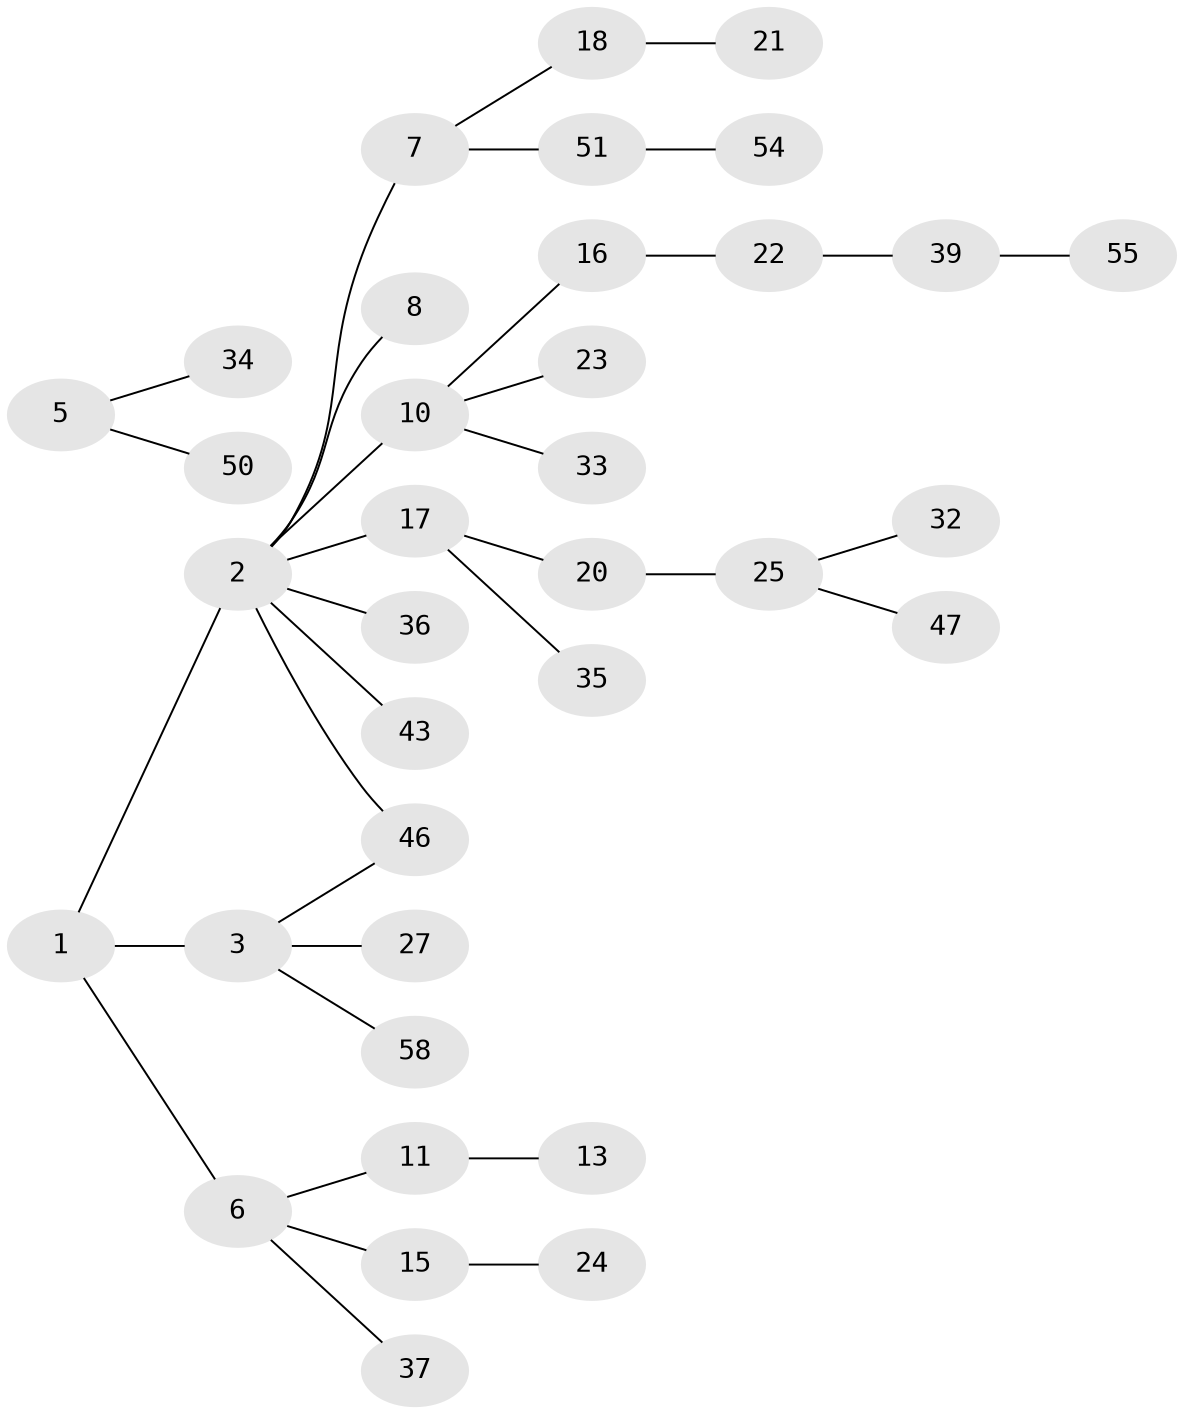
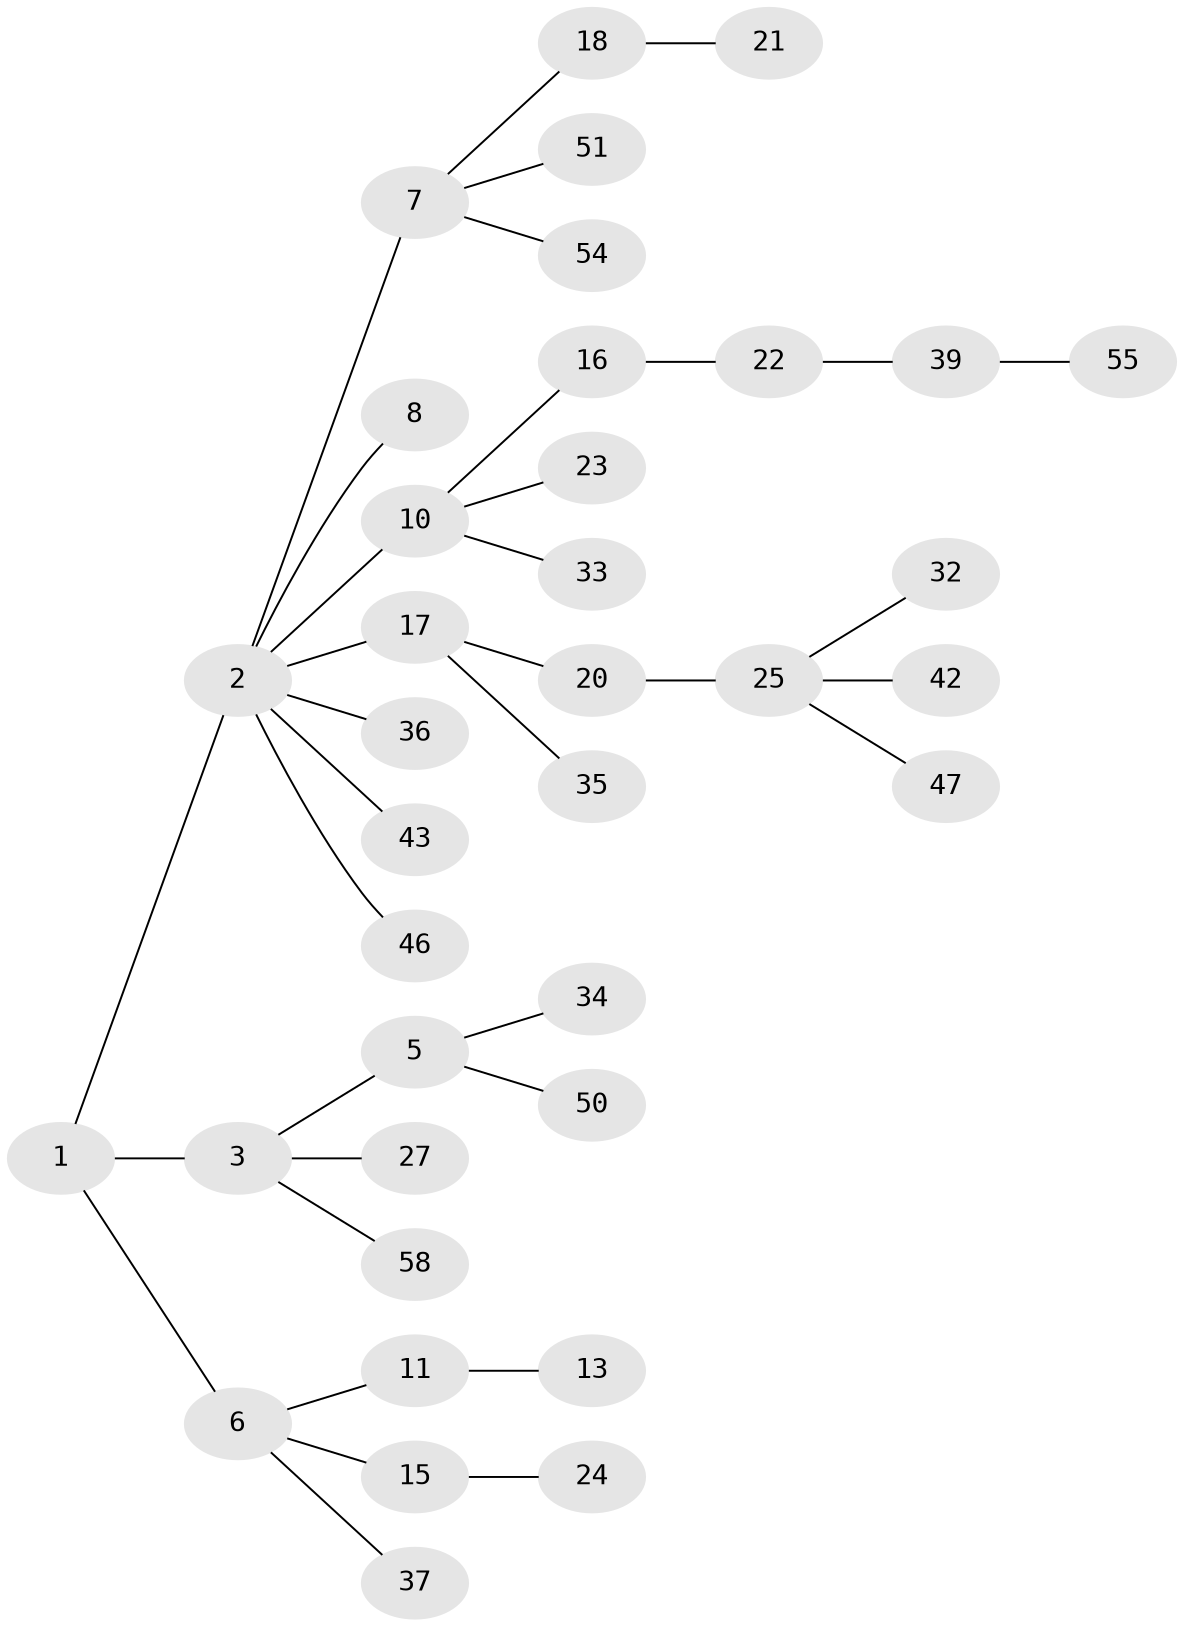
(681, 149) -> (504, 229)
none -> (946, 680)
(327, 893) -> (327, 1105)
